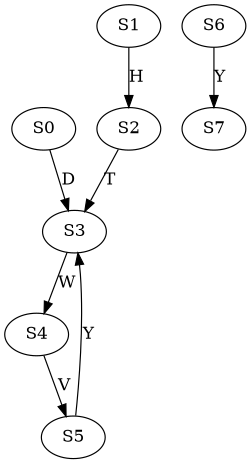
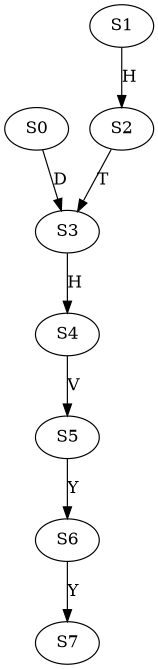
(67, 283) -> (75, 283)
(81, 340) -> (67, 483)
